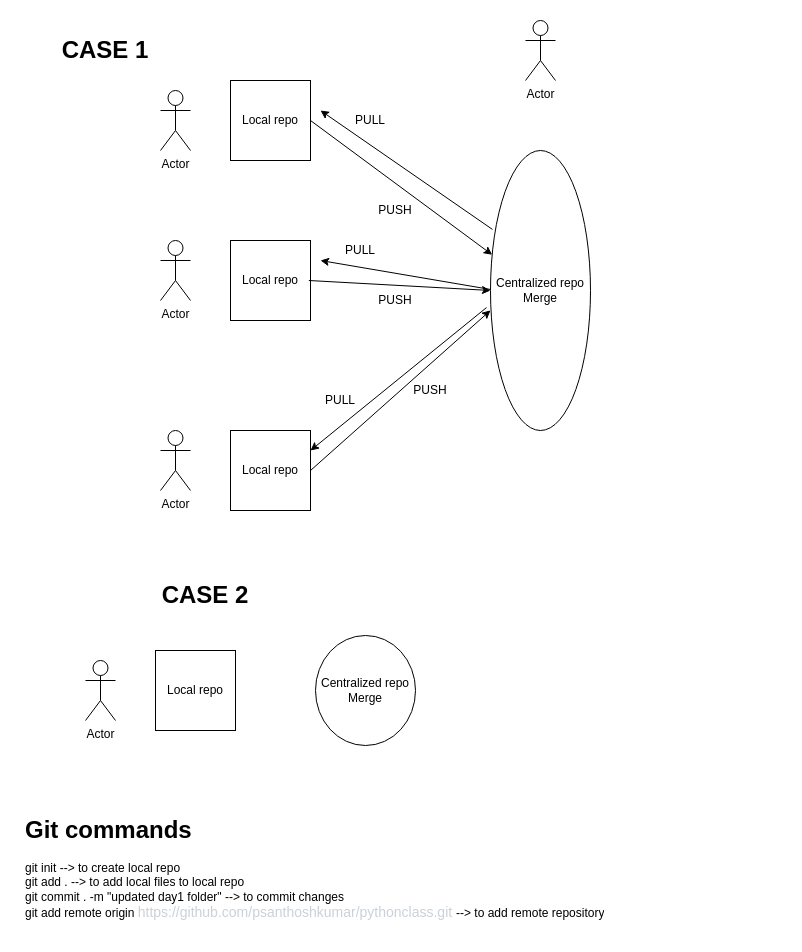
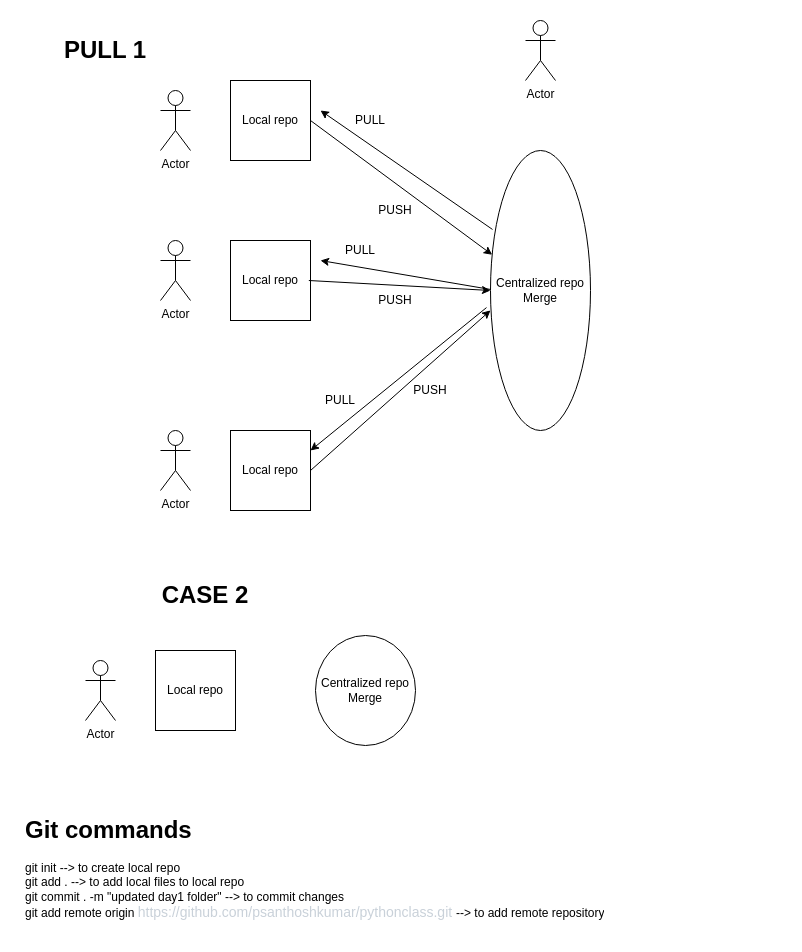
(106, 51) -> (106, 51)
